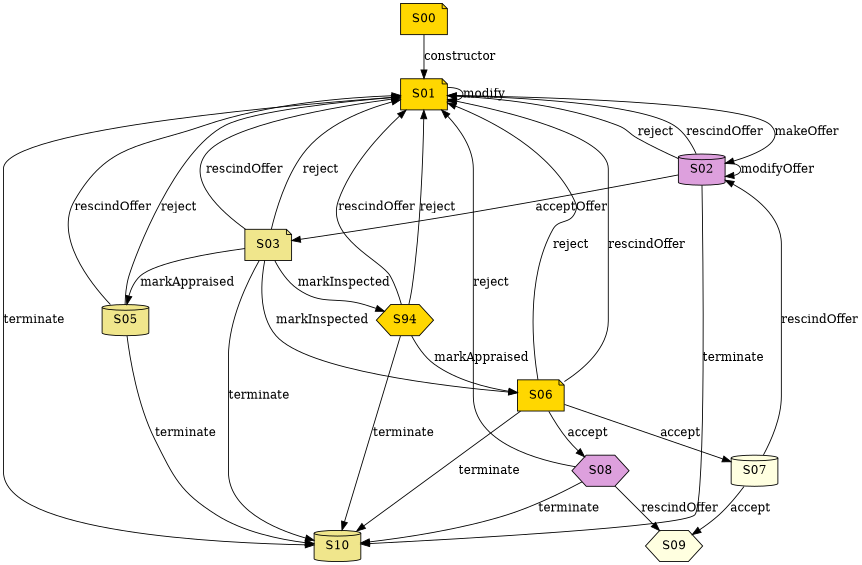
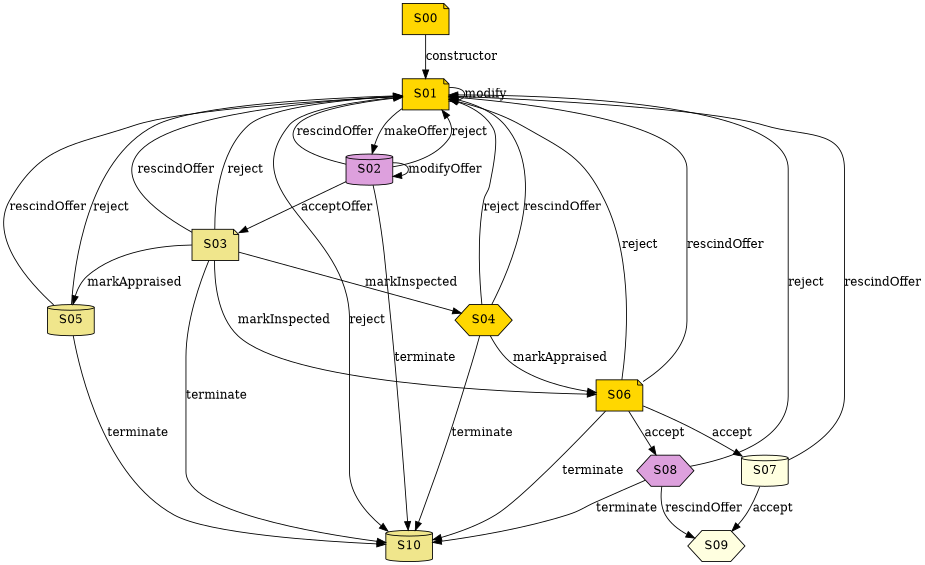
(781, 311) -> (818, 136)
(34, 320) -> (368, 320)
(405, 320) -> (484, 320)
